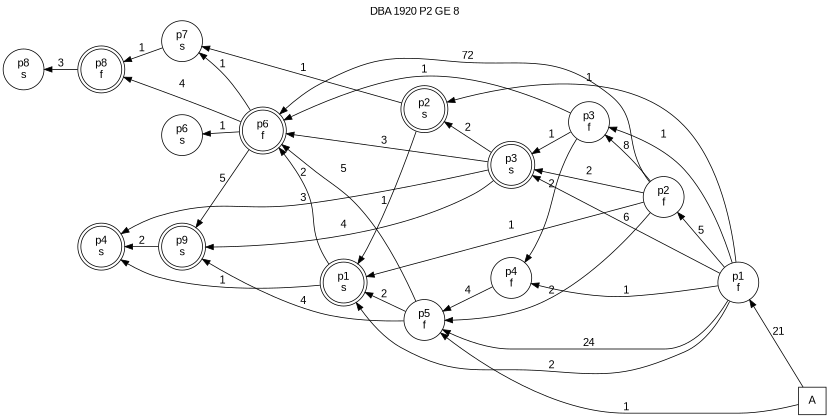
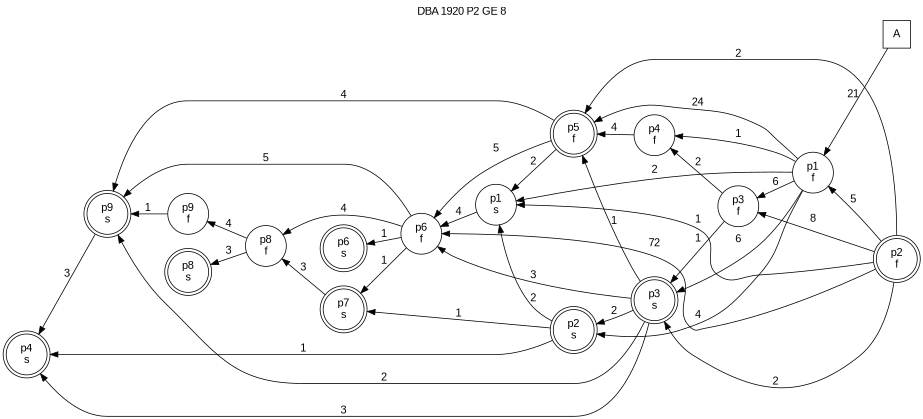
(182, 41) -> (344, 309)
(142, 48) -> (303, 268)
(24, 69) -> (188, 272)
(101, 69) -> (266, 246)
(430, 76) -> none
(589, 78) -> (698, 315)
(263, 131) -> (421, 234)
(182, 135) -> (344, 248)
(664, 135) -> (776, 182)
(303, 173) -> (459, 212)
(664, 197) -> (897, 259)
(384, 201) -> (533, 298)
none -> (188, 214)
(344, 225) -> (384, 378)
(142, 241) -> (67, 274)
(704, 243) -> (858, 216)
(344, 283) -> (496, 205)
(222, 287) -> (306, 354)
(424, 320) -> (574, 134)
(614, 412) -> (610, 223)
